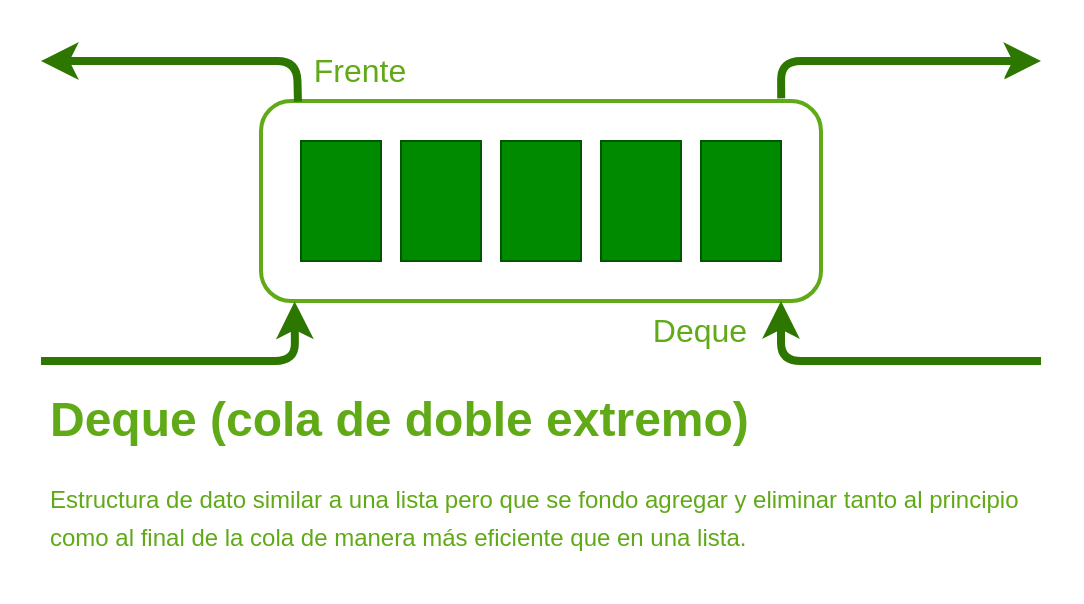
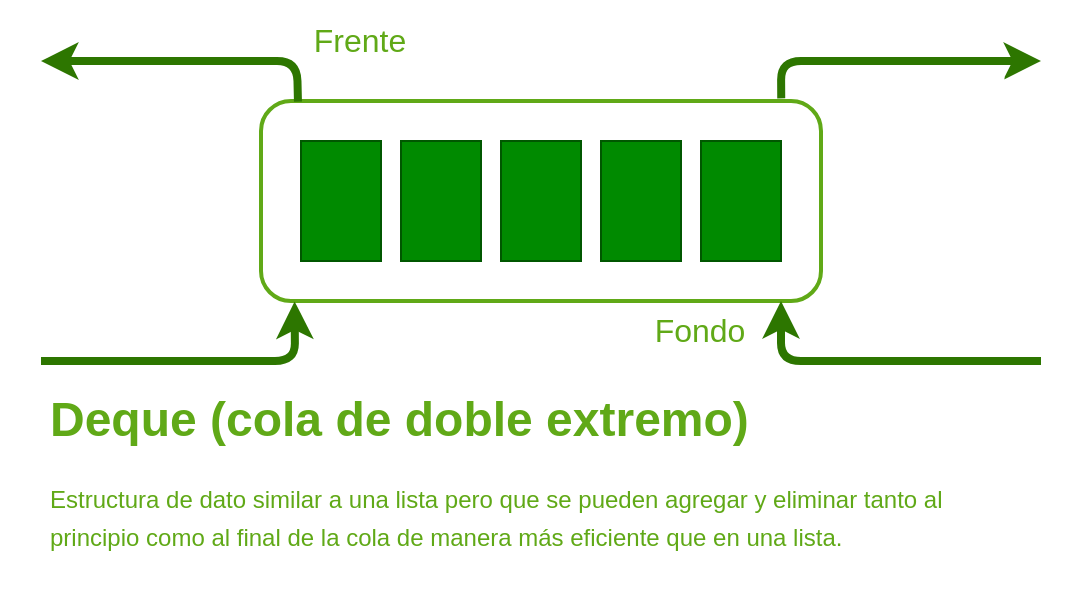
(361, 71) -> (361, 41)
(701, 331) -> (701, 331)
(543, 404) -> (543, 404)
